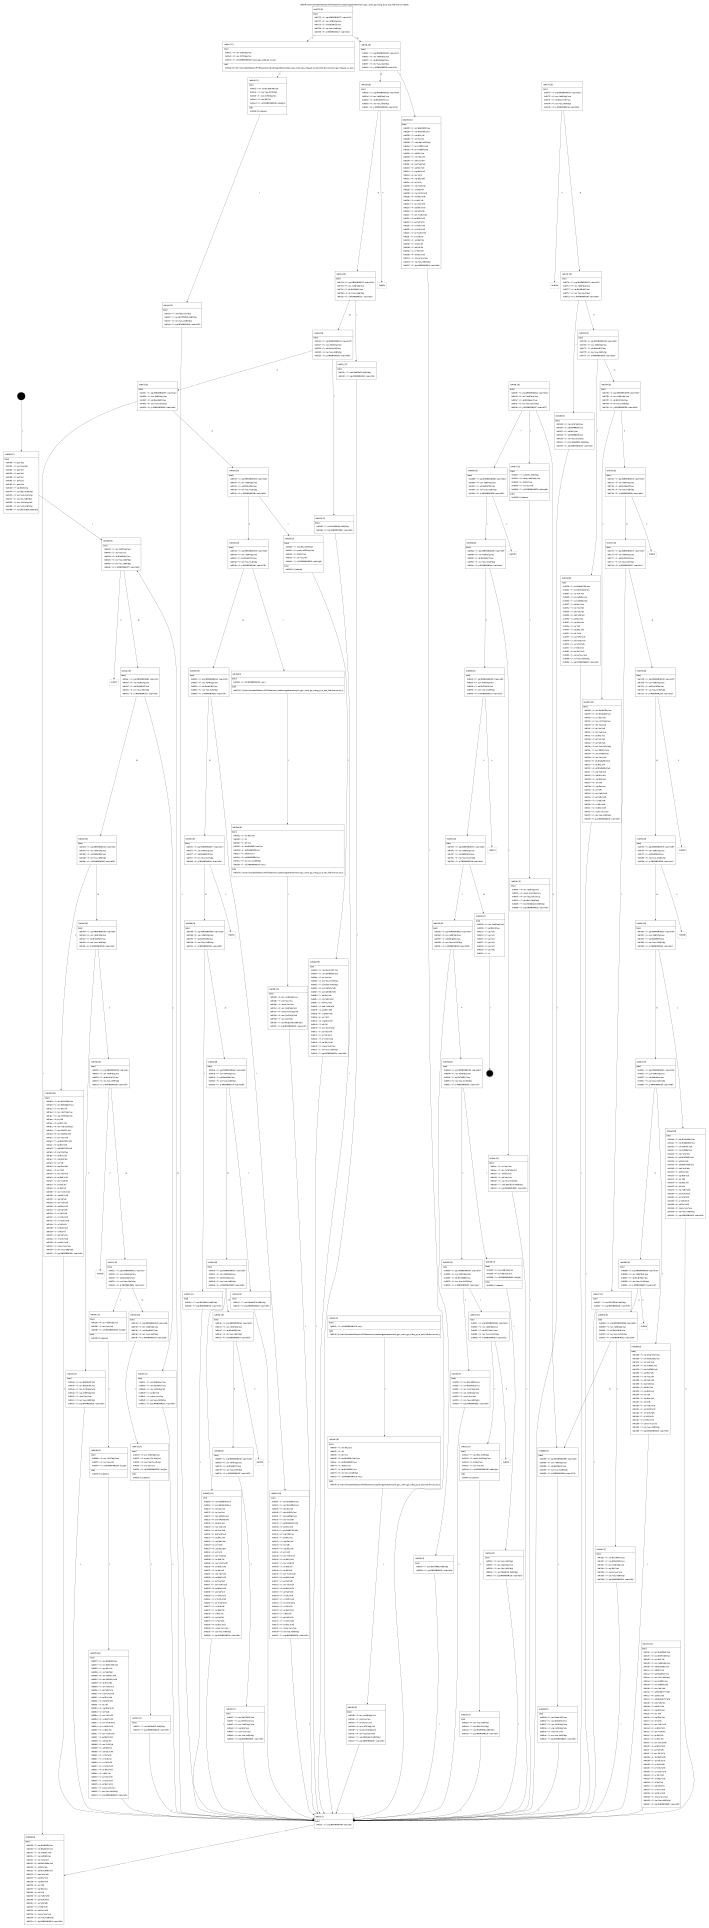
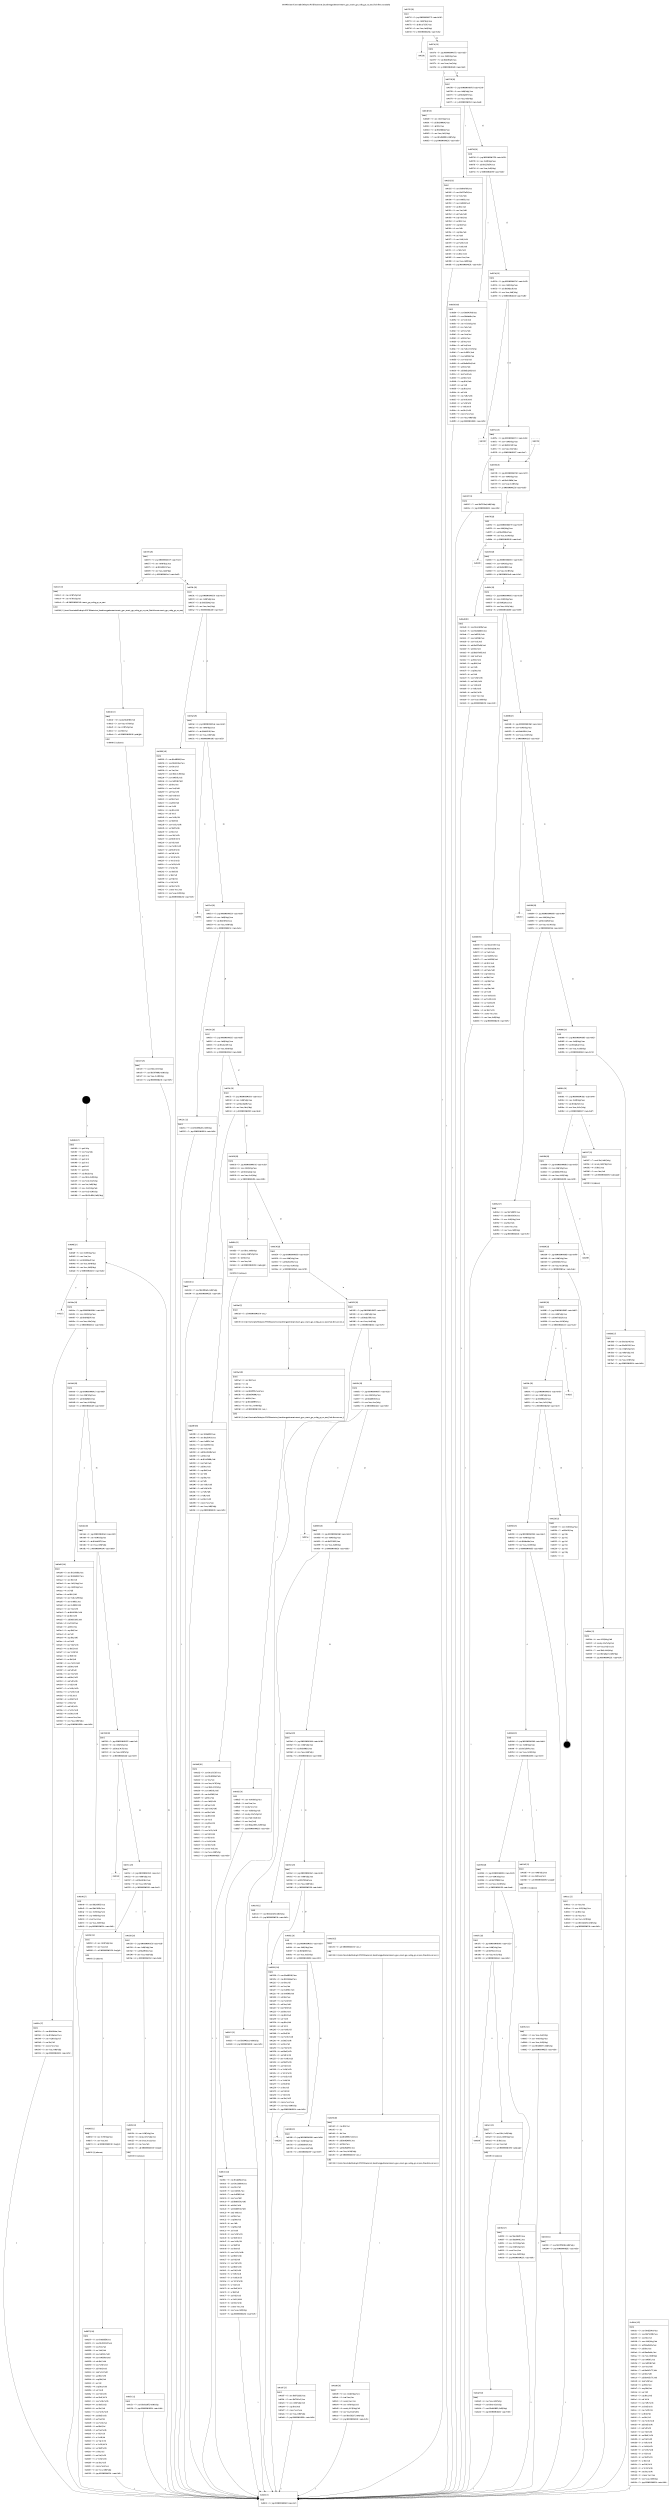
(670, 771) -> (531, 453)
(552, 927) -> (576, 1070)
(190, 1850) -> (190, 2027)
